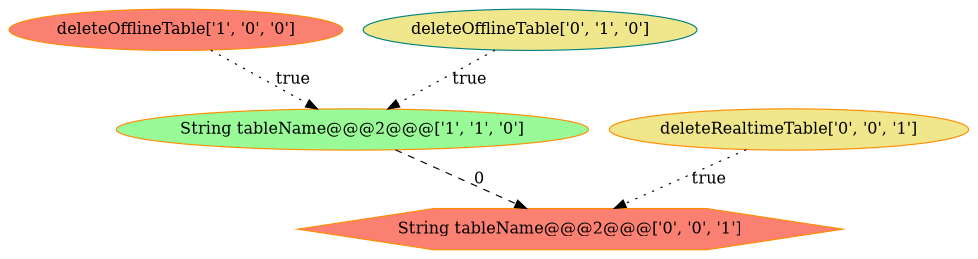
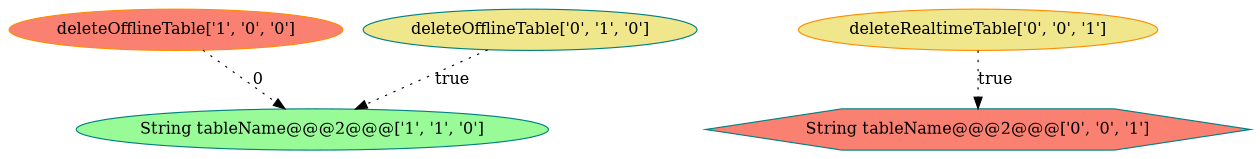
(293, 80) -> (258, 80)
(352, 129) -> (312, 129)
(456, 177) -> none
(570, 229) -> (978, 129)
